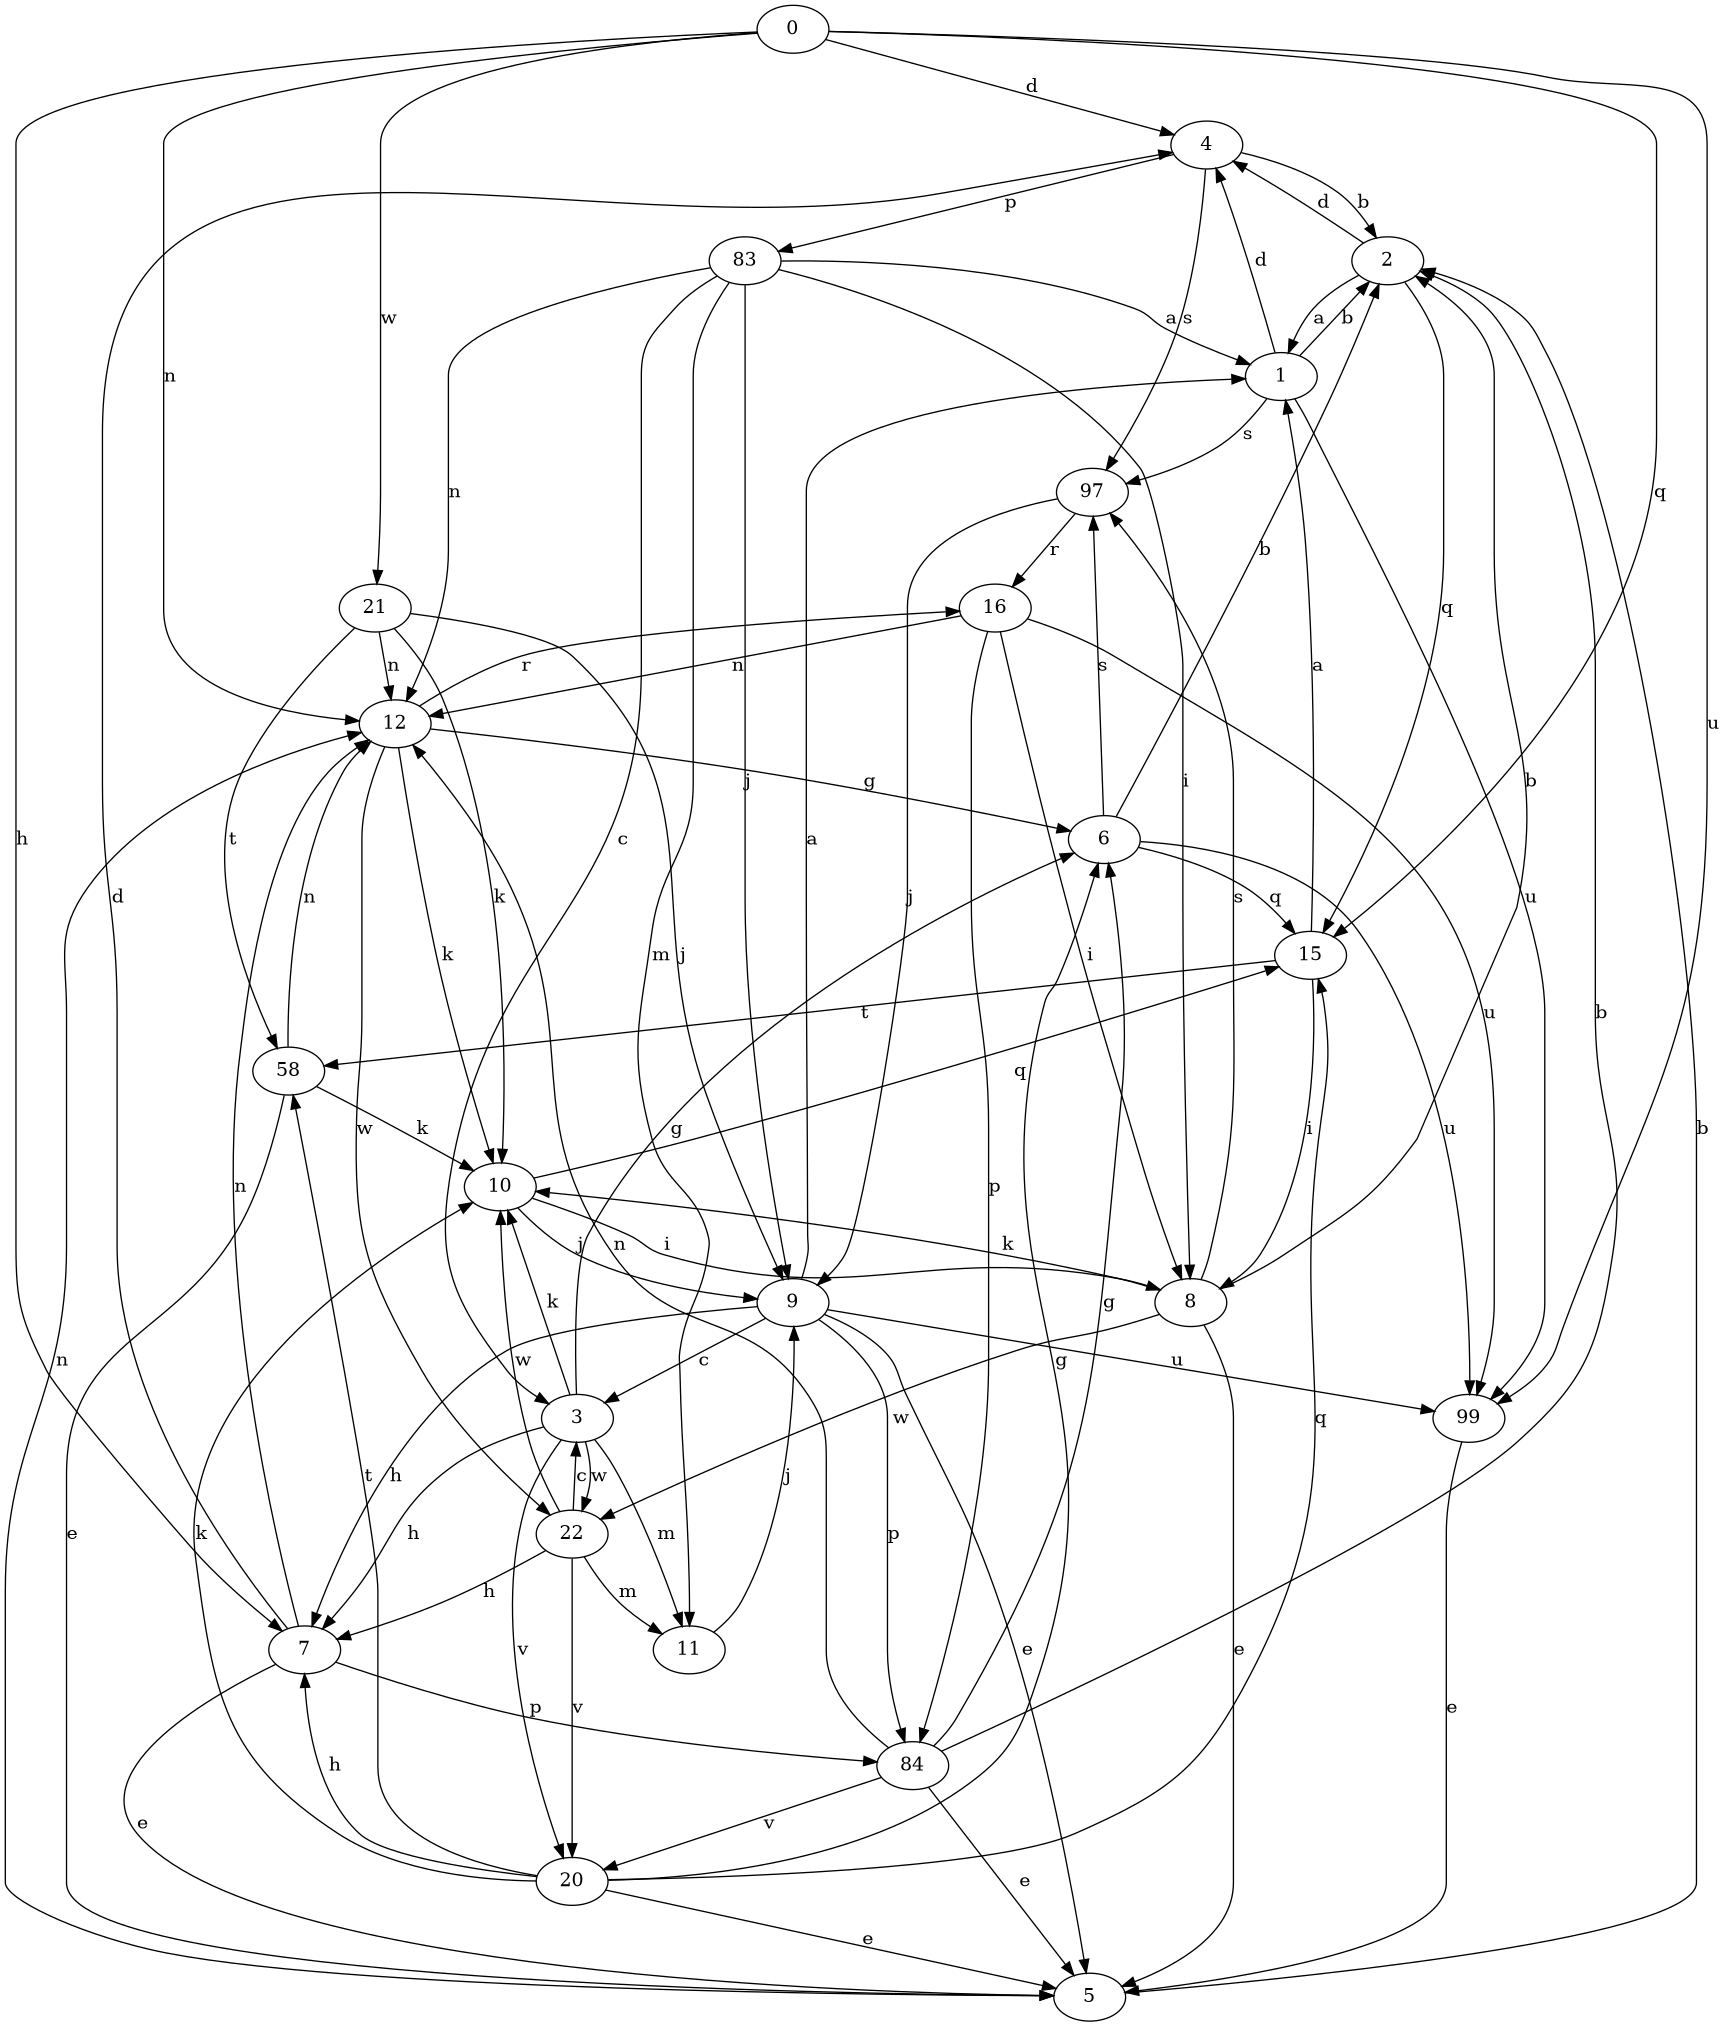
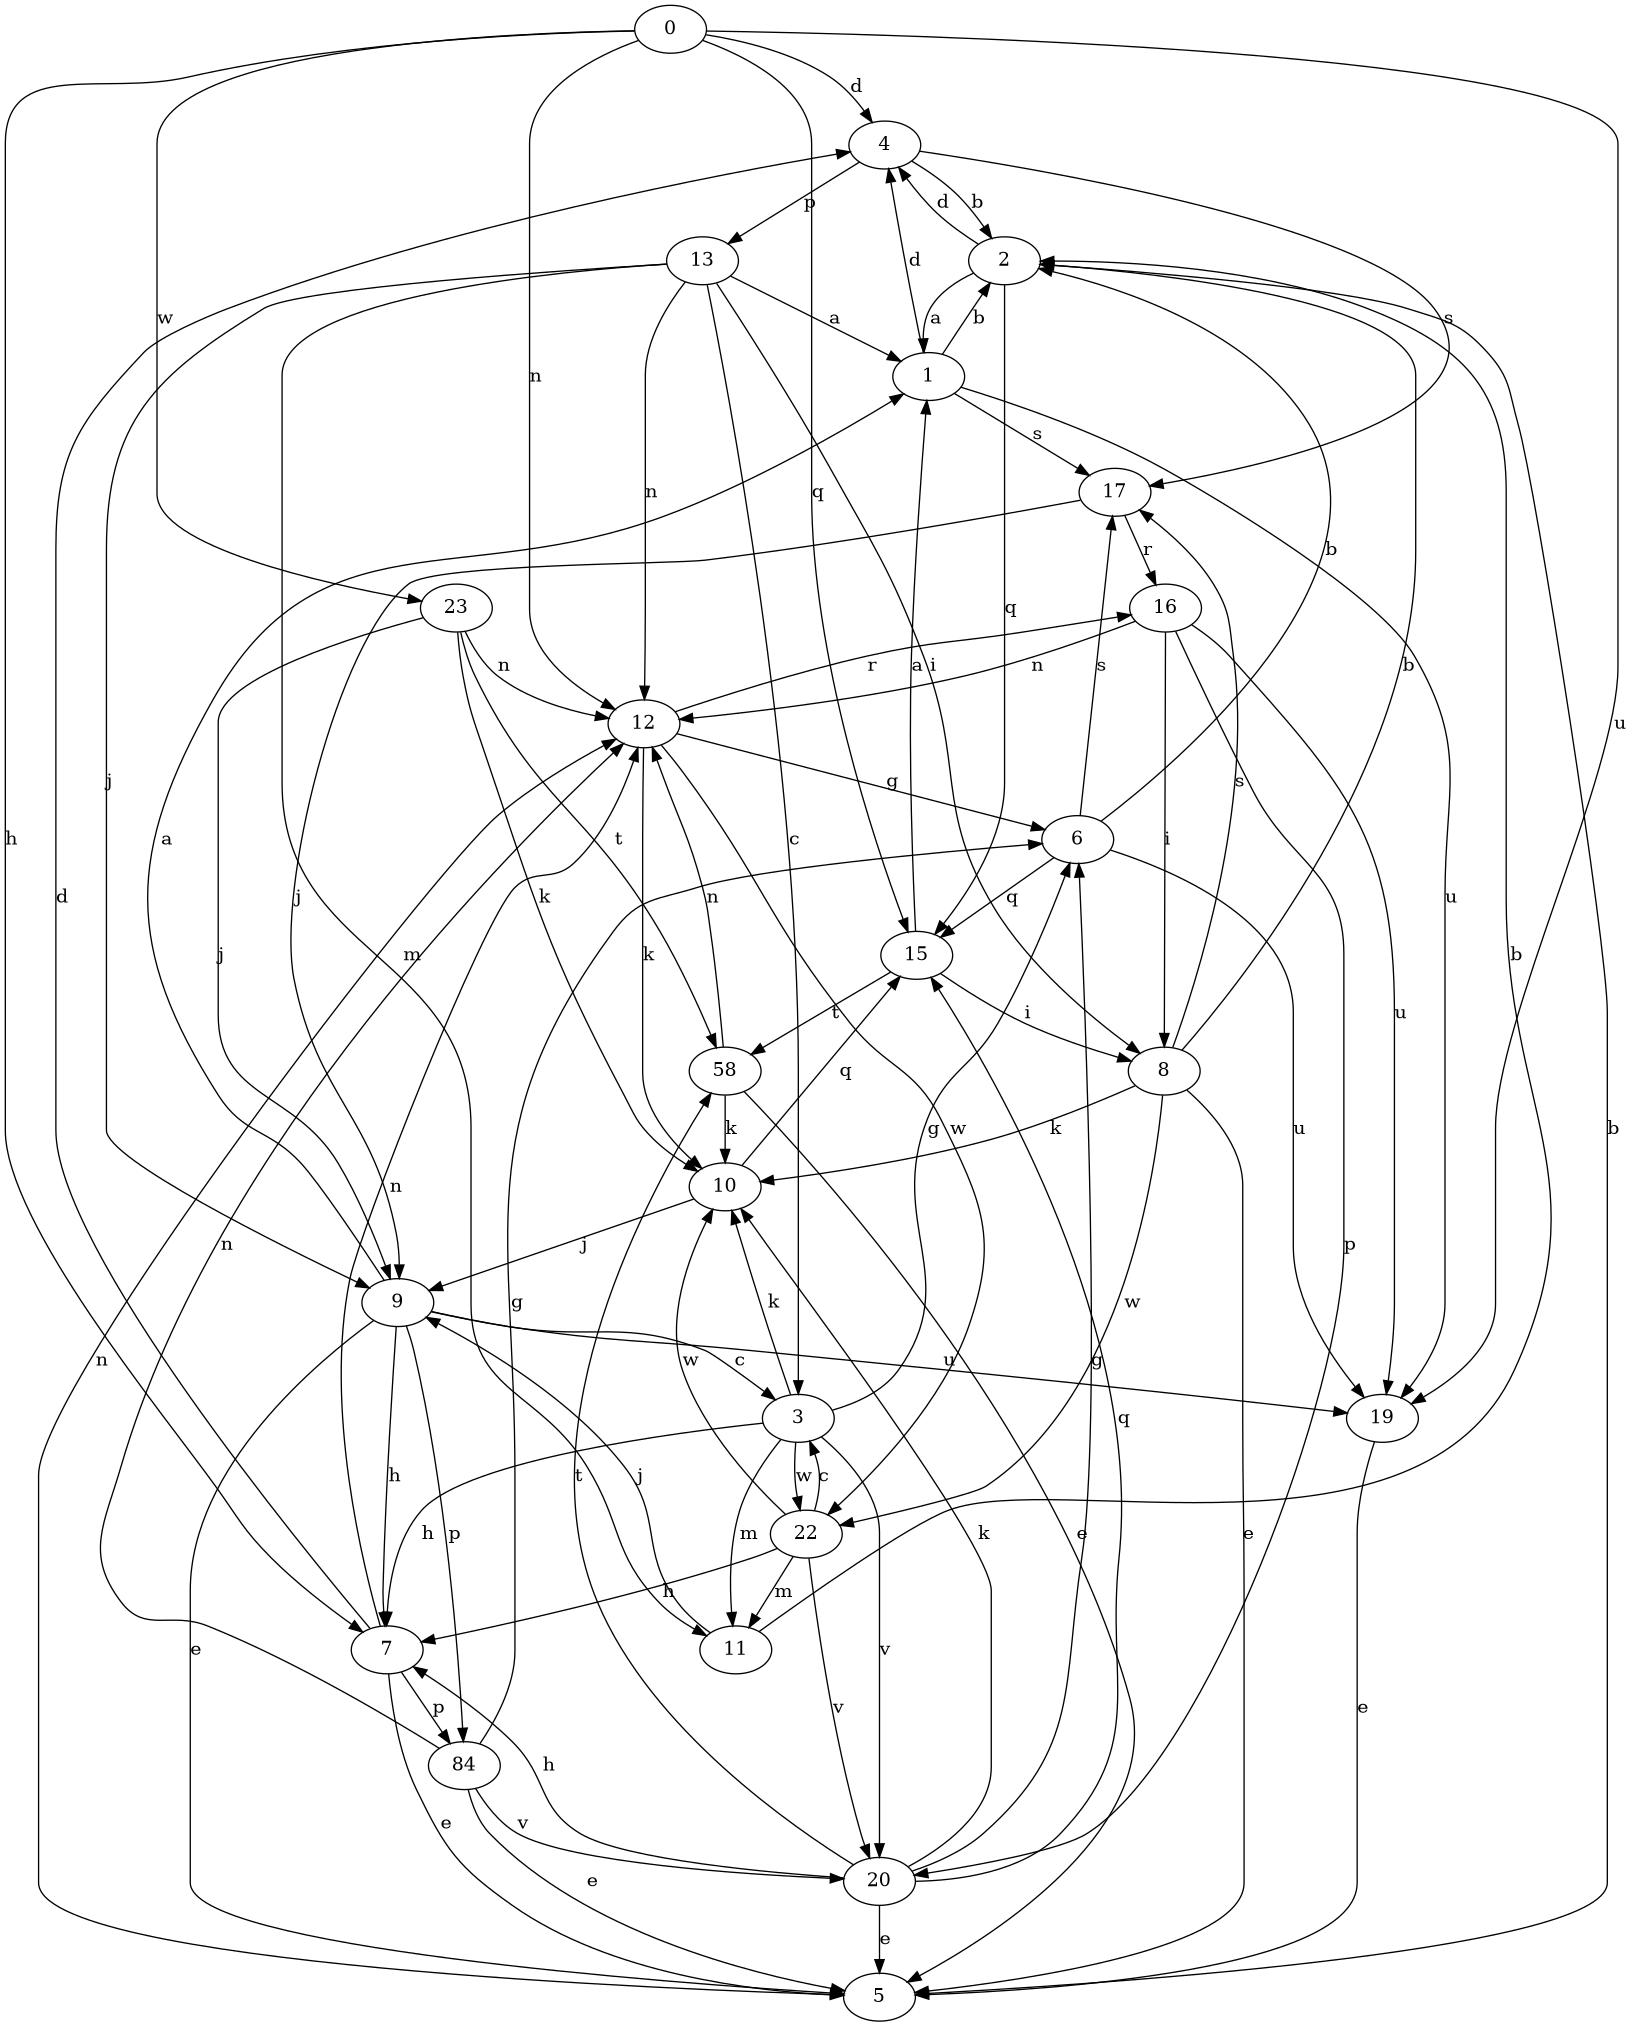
(745, 261) -> (703, 261)
(1092, 492) -> (1115, 492)
(375, 608) -> (456, 608)
(1616, 1174) -> (1527, 1069)
(989, 1182) -> (1334, 1325)
(818, 1277) -> none
(1469, 1418) -> (1382, 1418)
